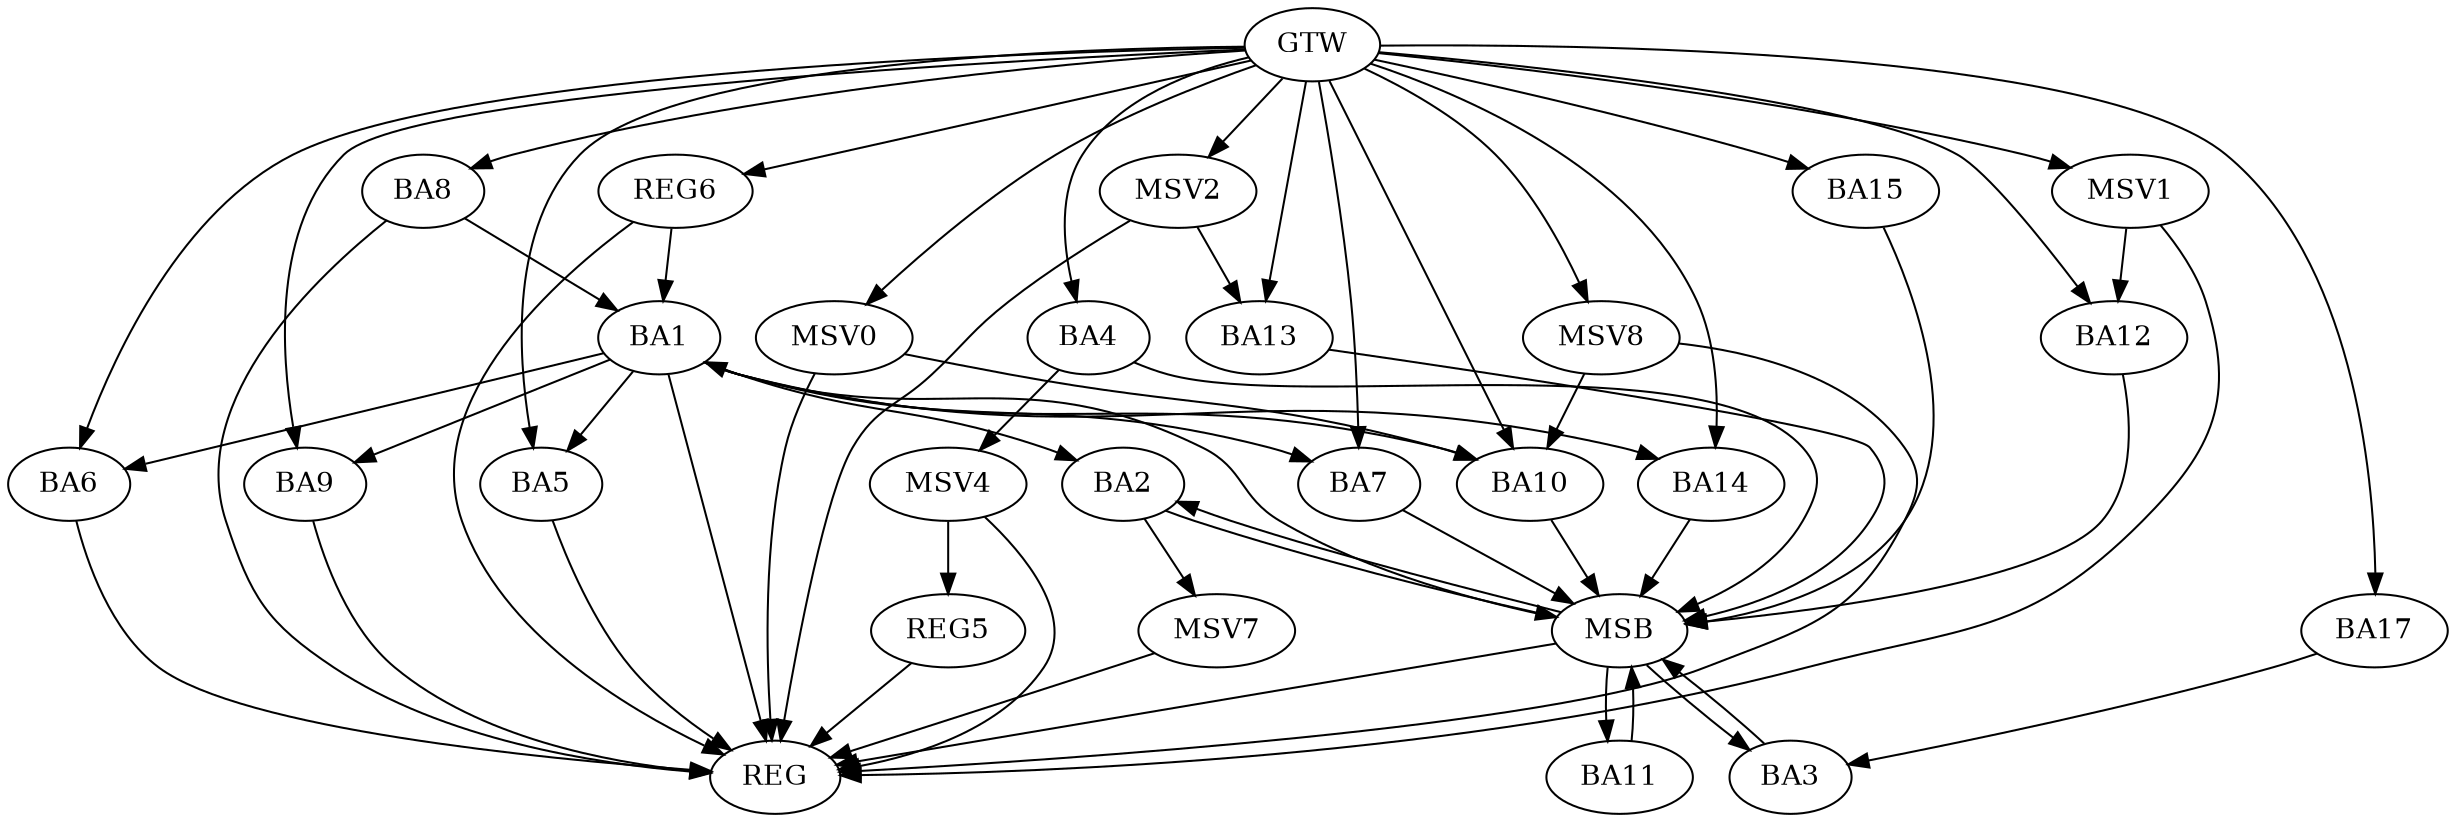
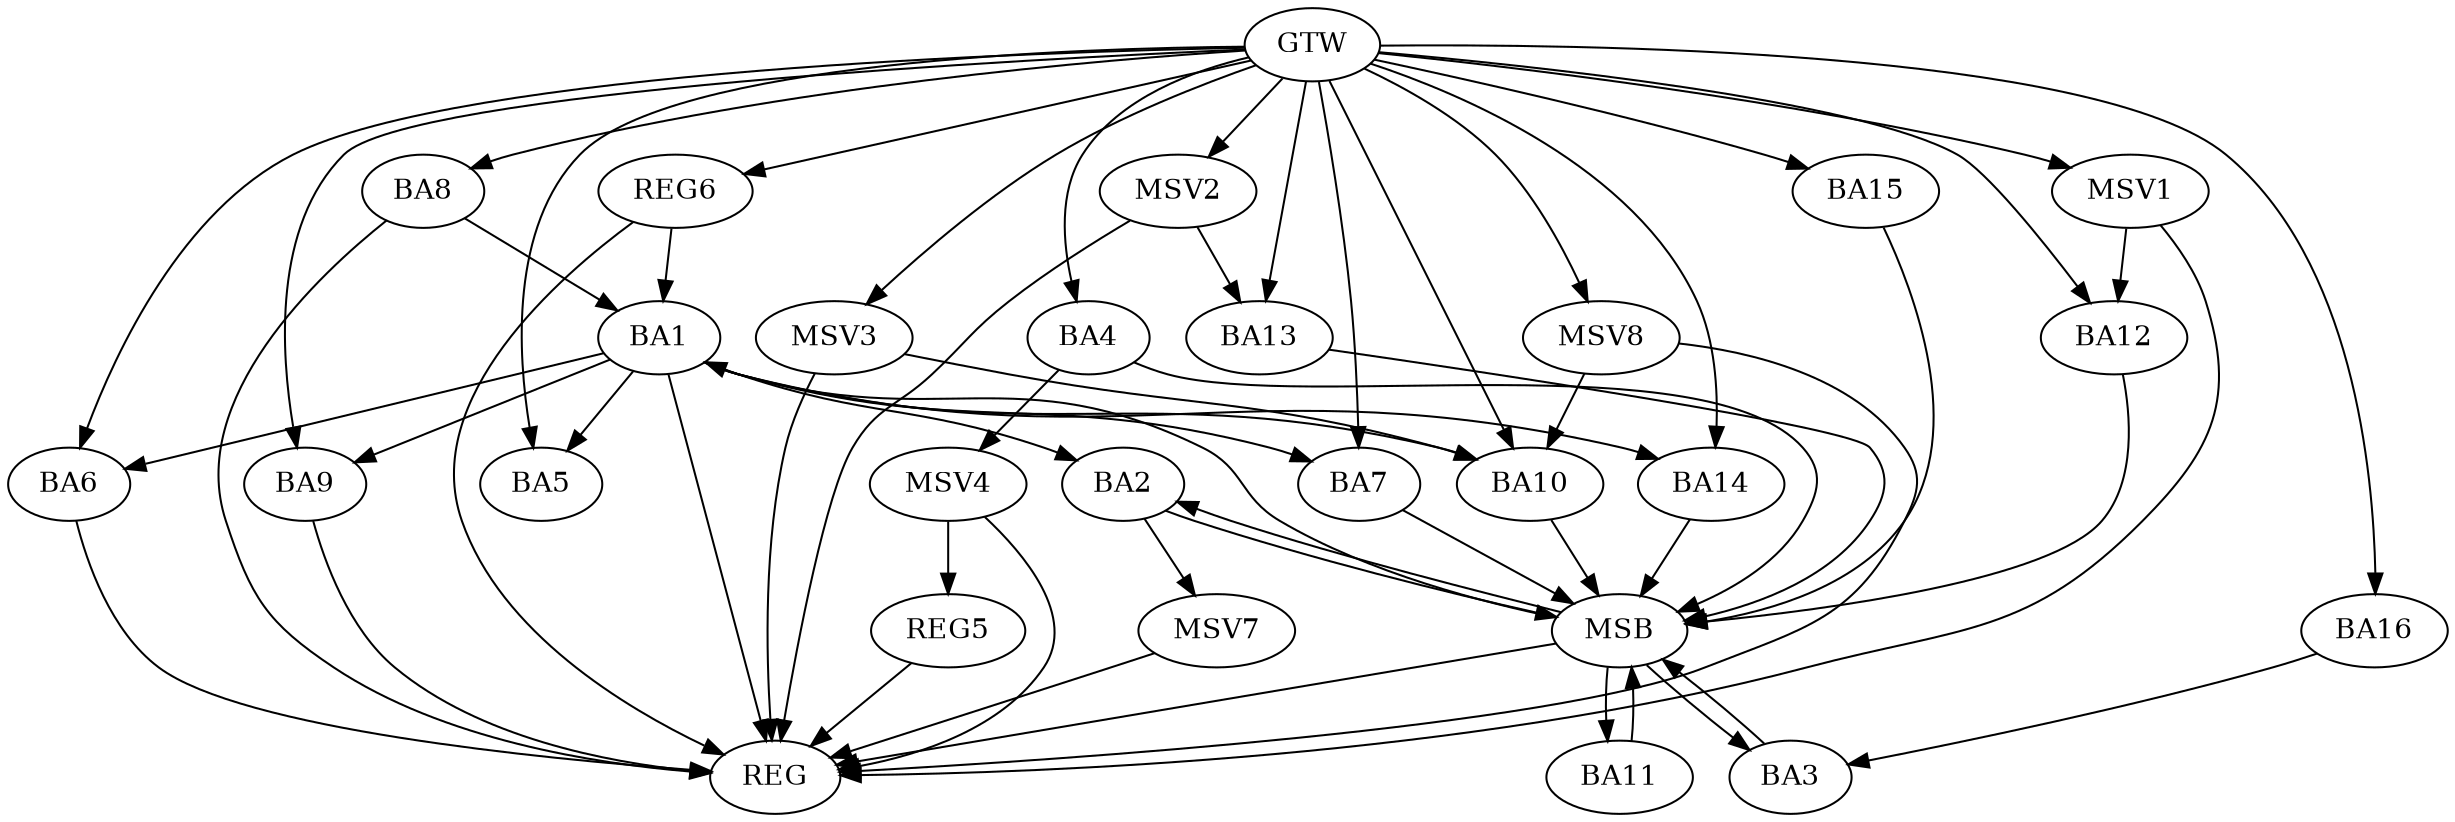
(834, 338) -> (834, 338)
(2375, 631) -> (2375, 631)
(614, 644) -> none
